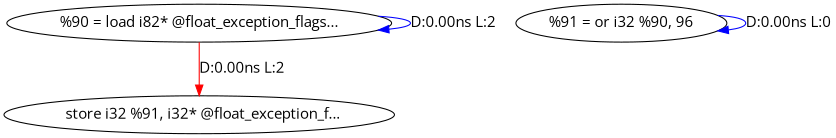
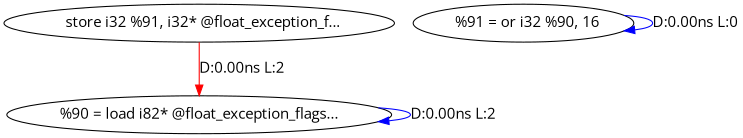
(621, 23) -> (523, 23)
(199, 64) -> (199, 64)
